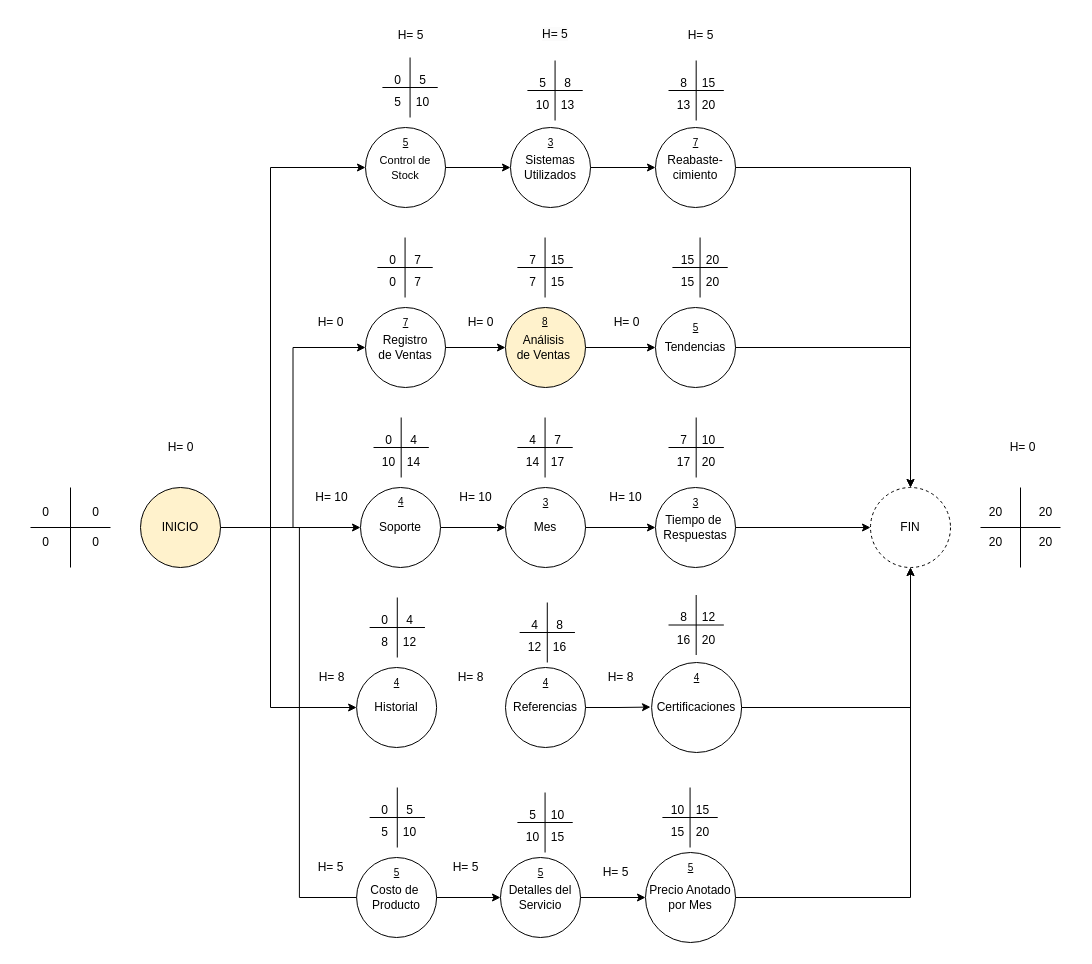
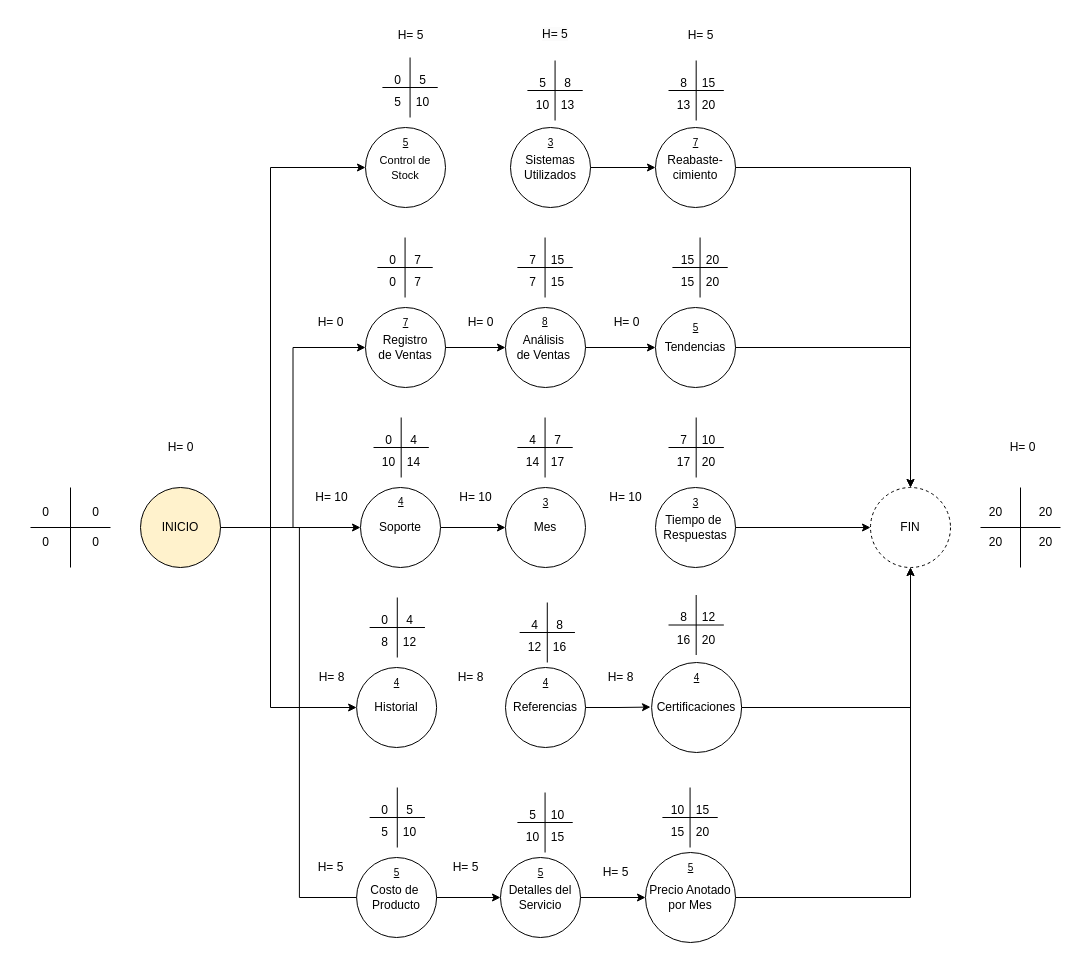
(475, 168) -> none
(546, 348) -> (546, 348)
(617, 528) -> none
